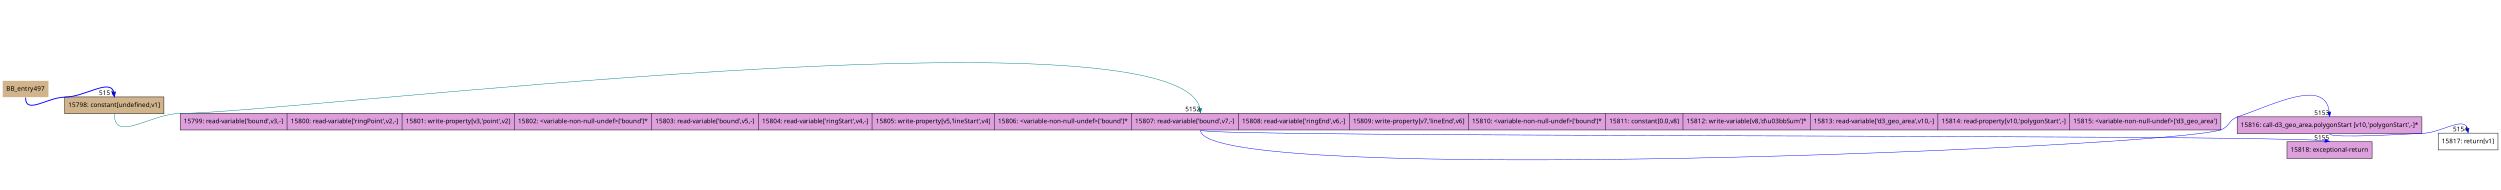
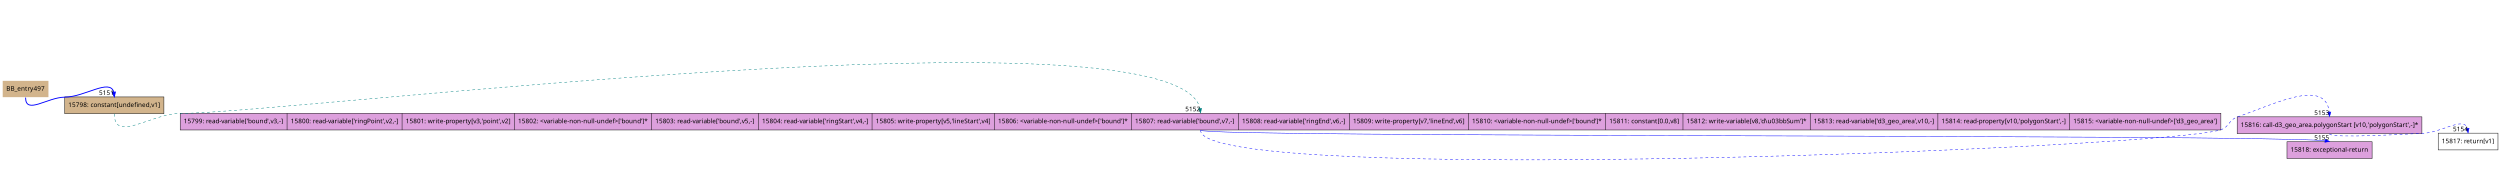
(656, 76) -> (656, 76)
(2400, 134) -> (2400, 134)
(1772, 156) -> (1772, 156)
